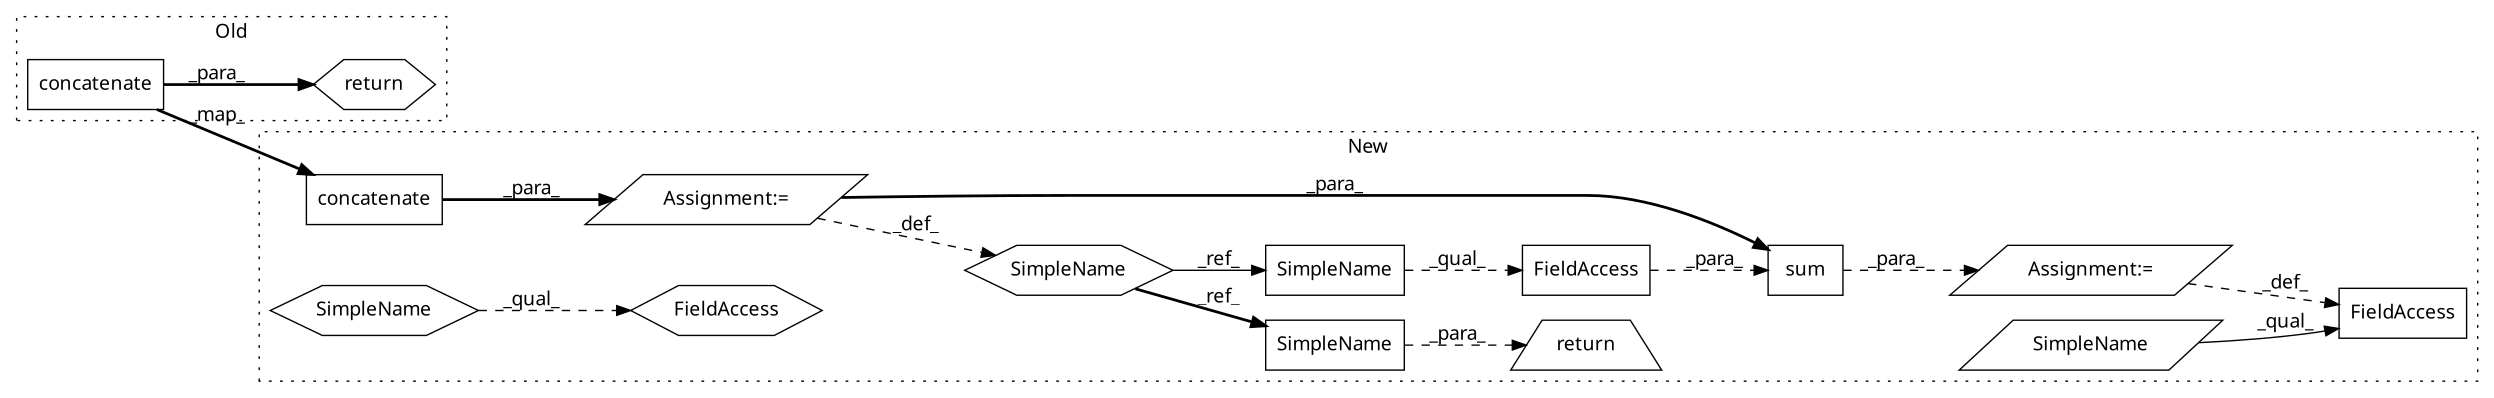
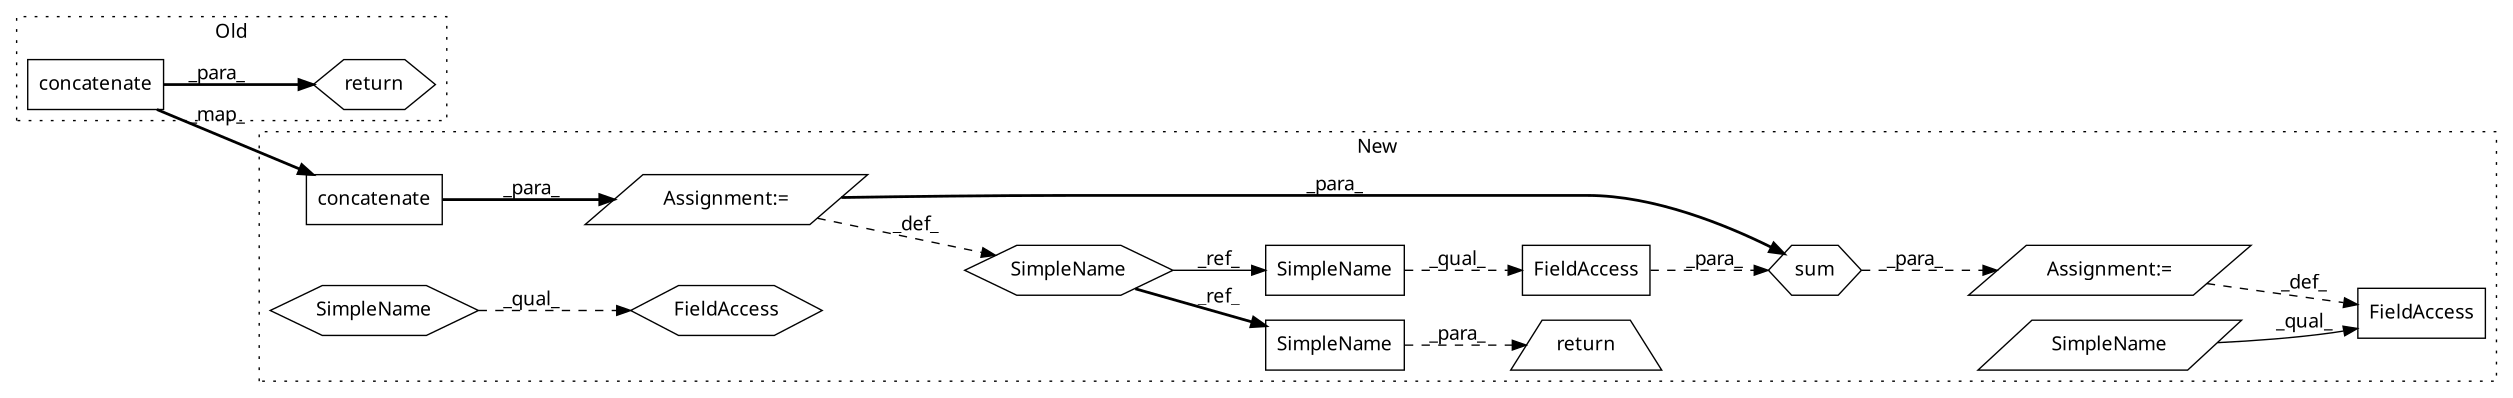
(1806, 270) -> (1815, 270)
